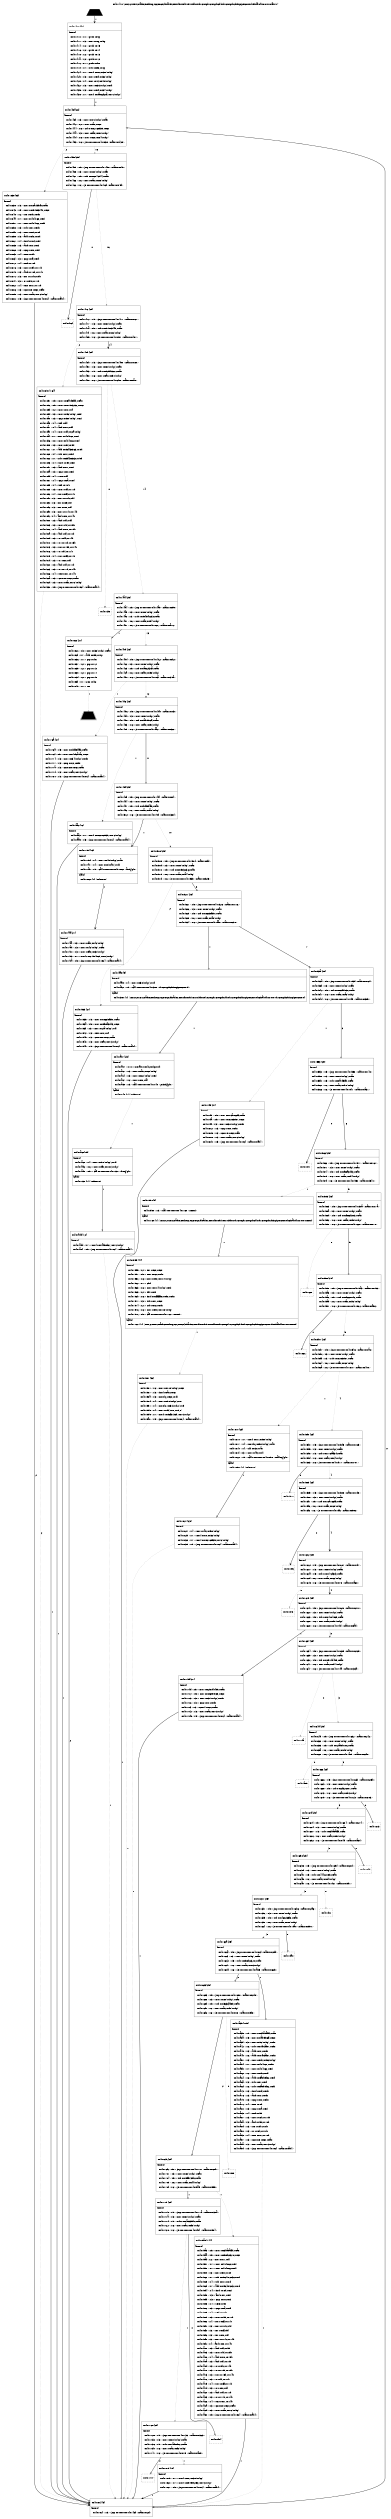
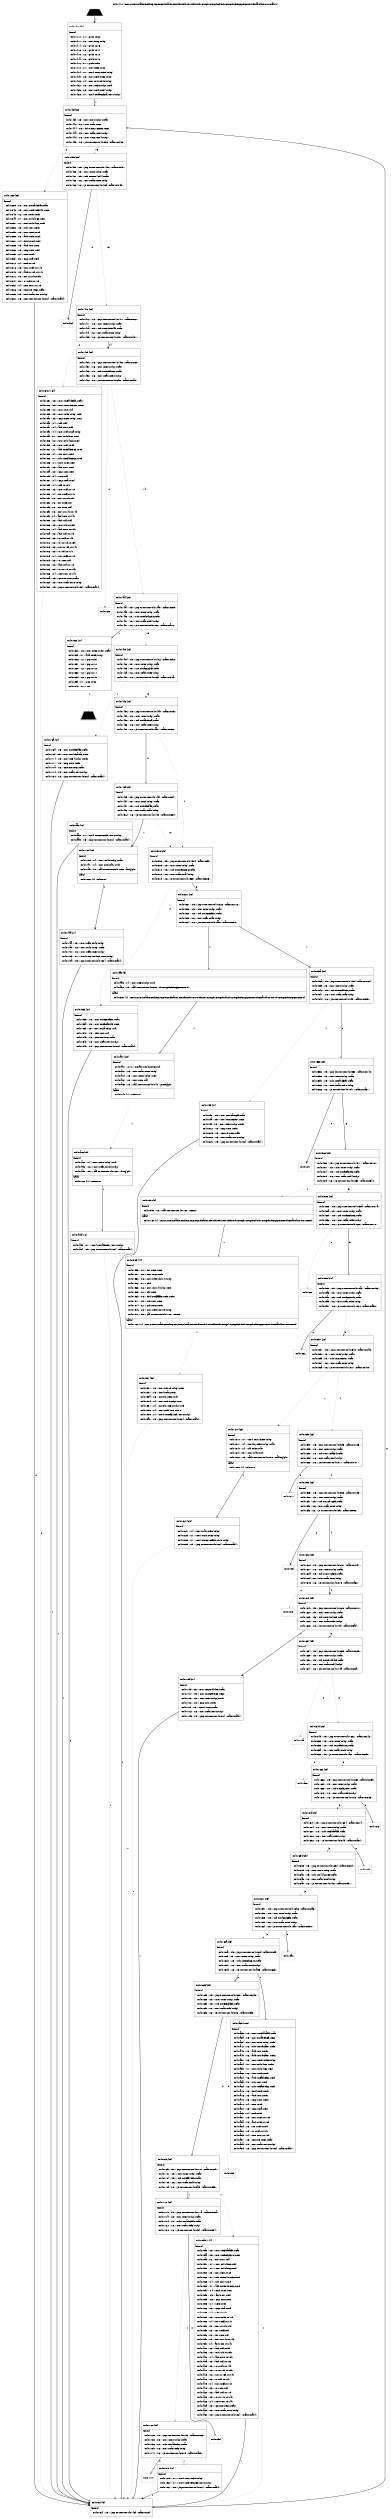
(116, 776) -> (180, 787)
(326, 1913) -> none
